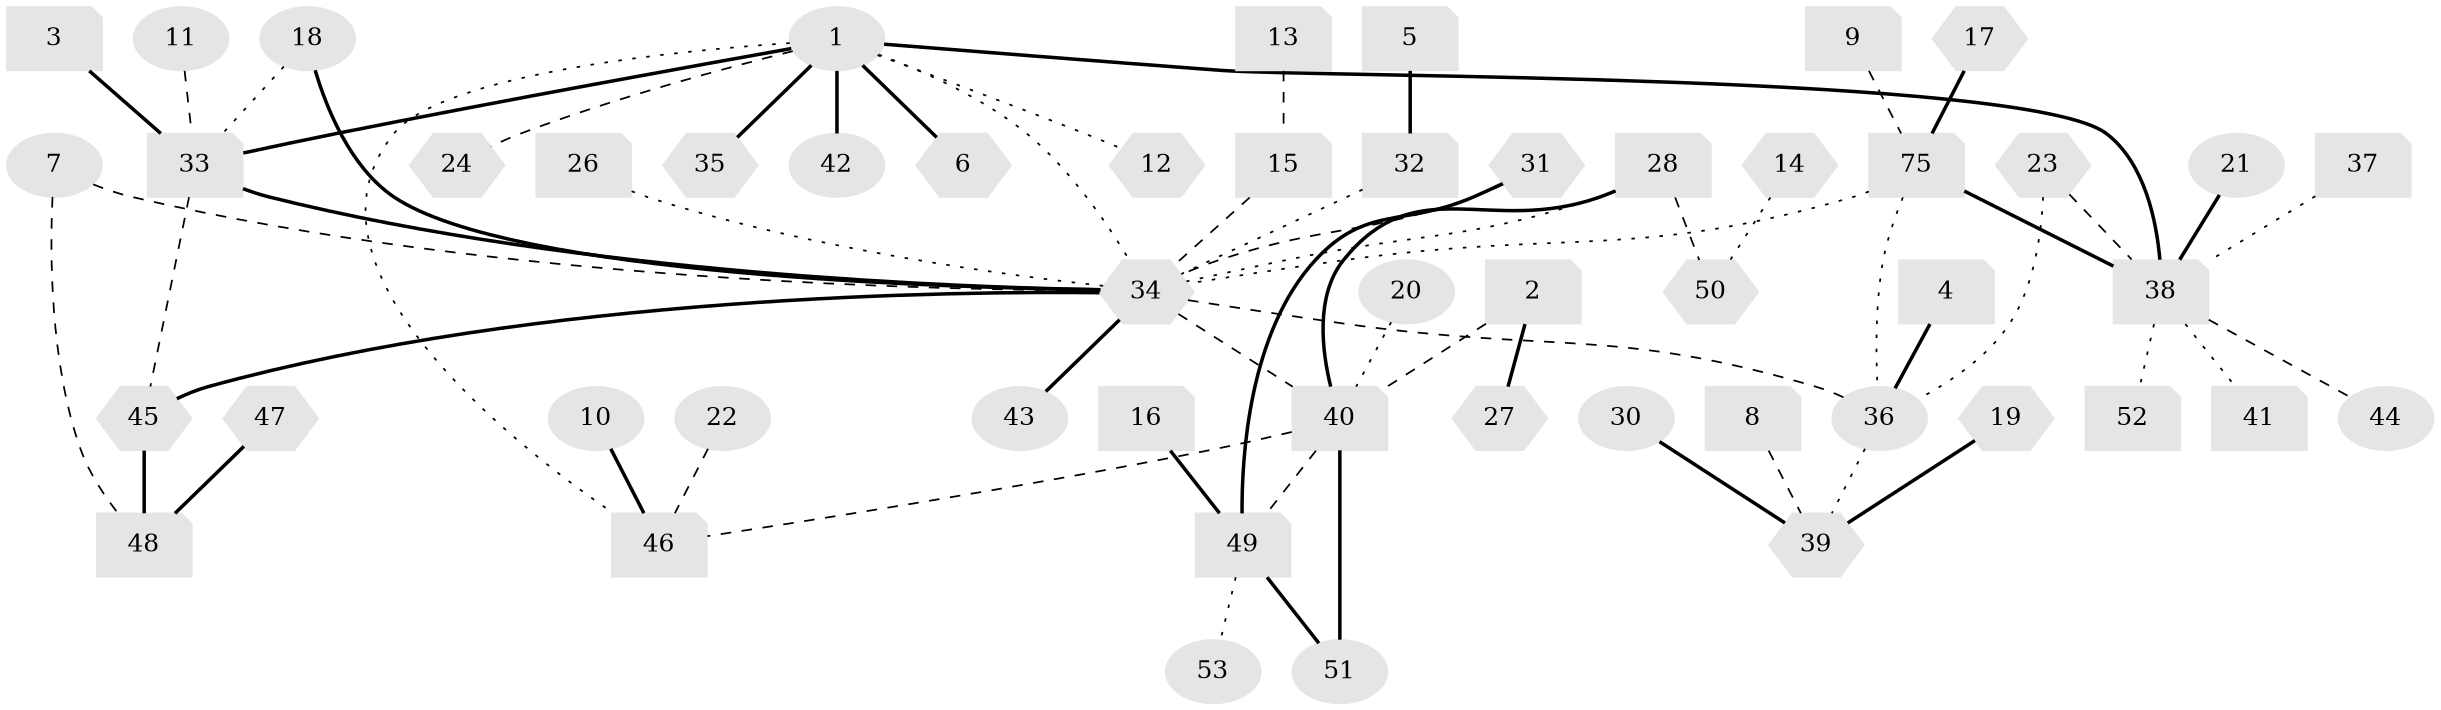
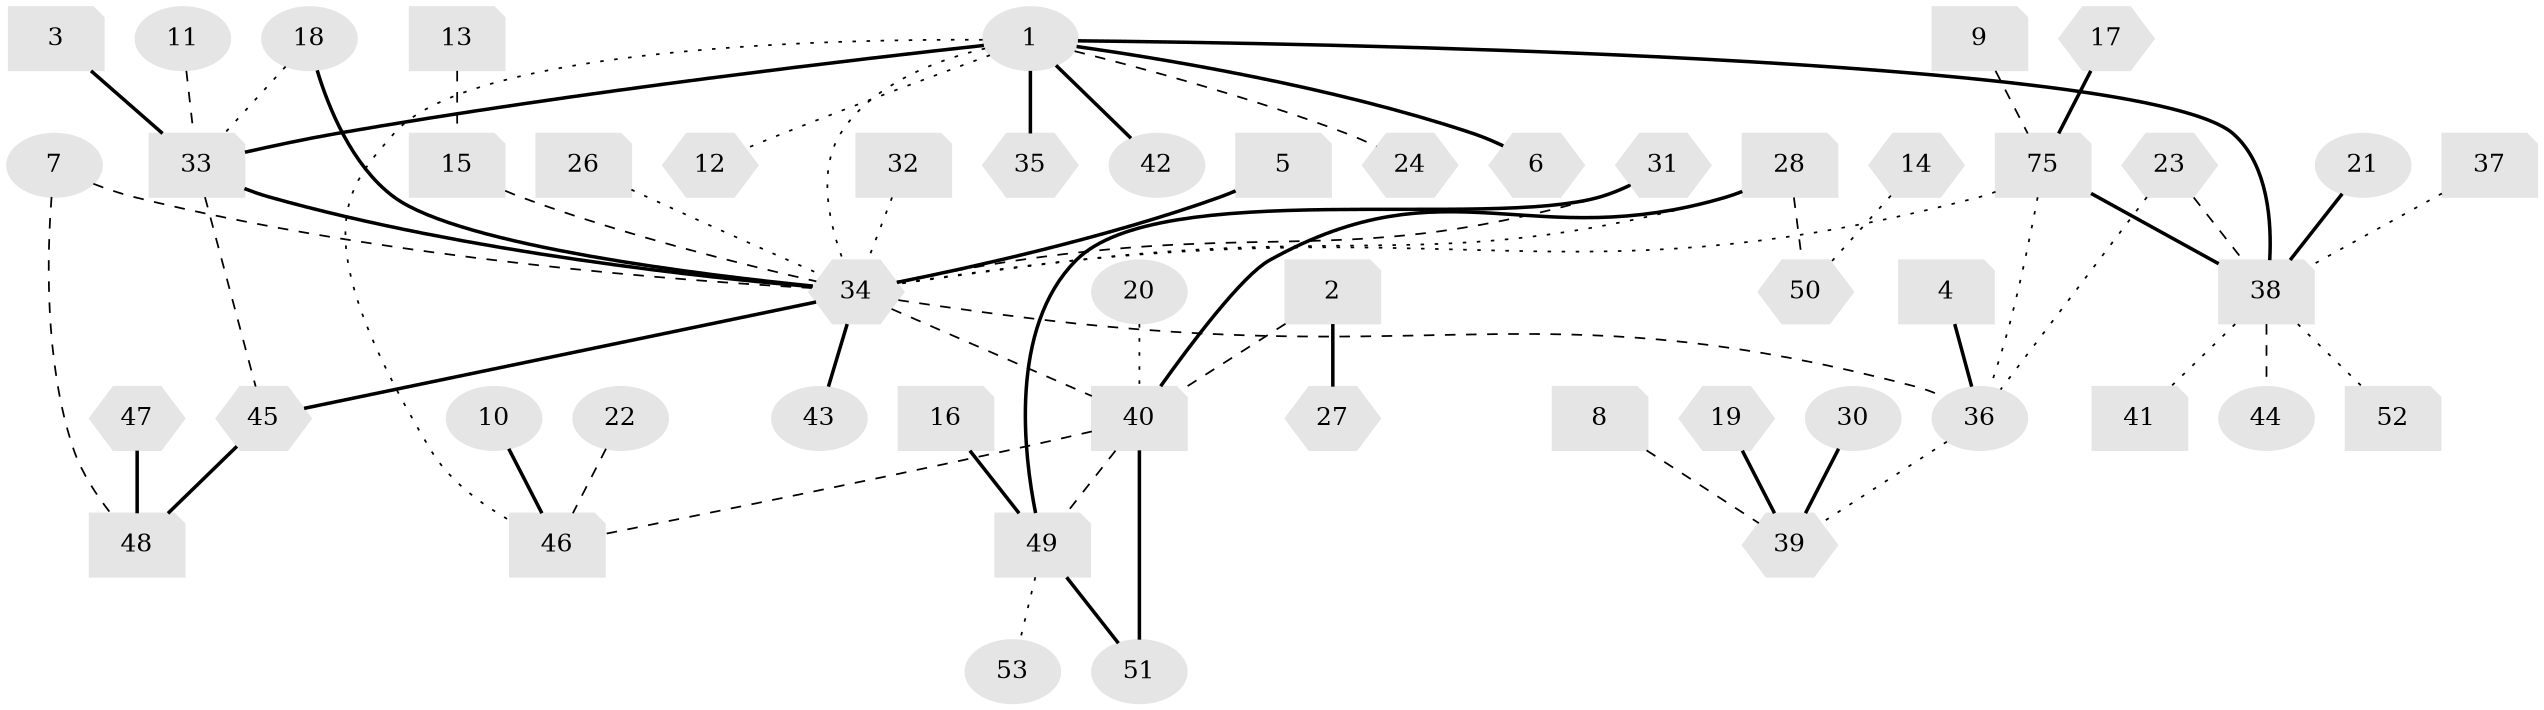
(1410, 102) -> (1068, 243)
